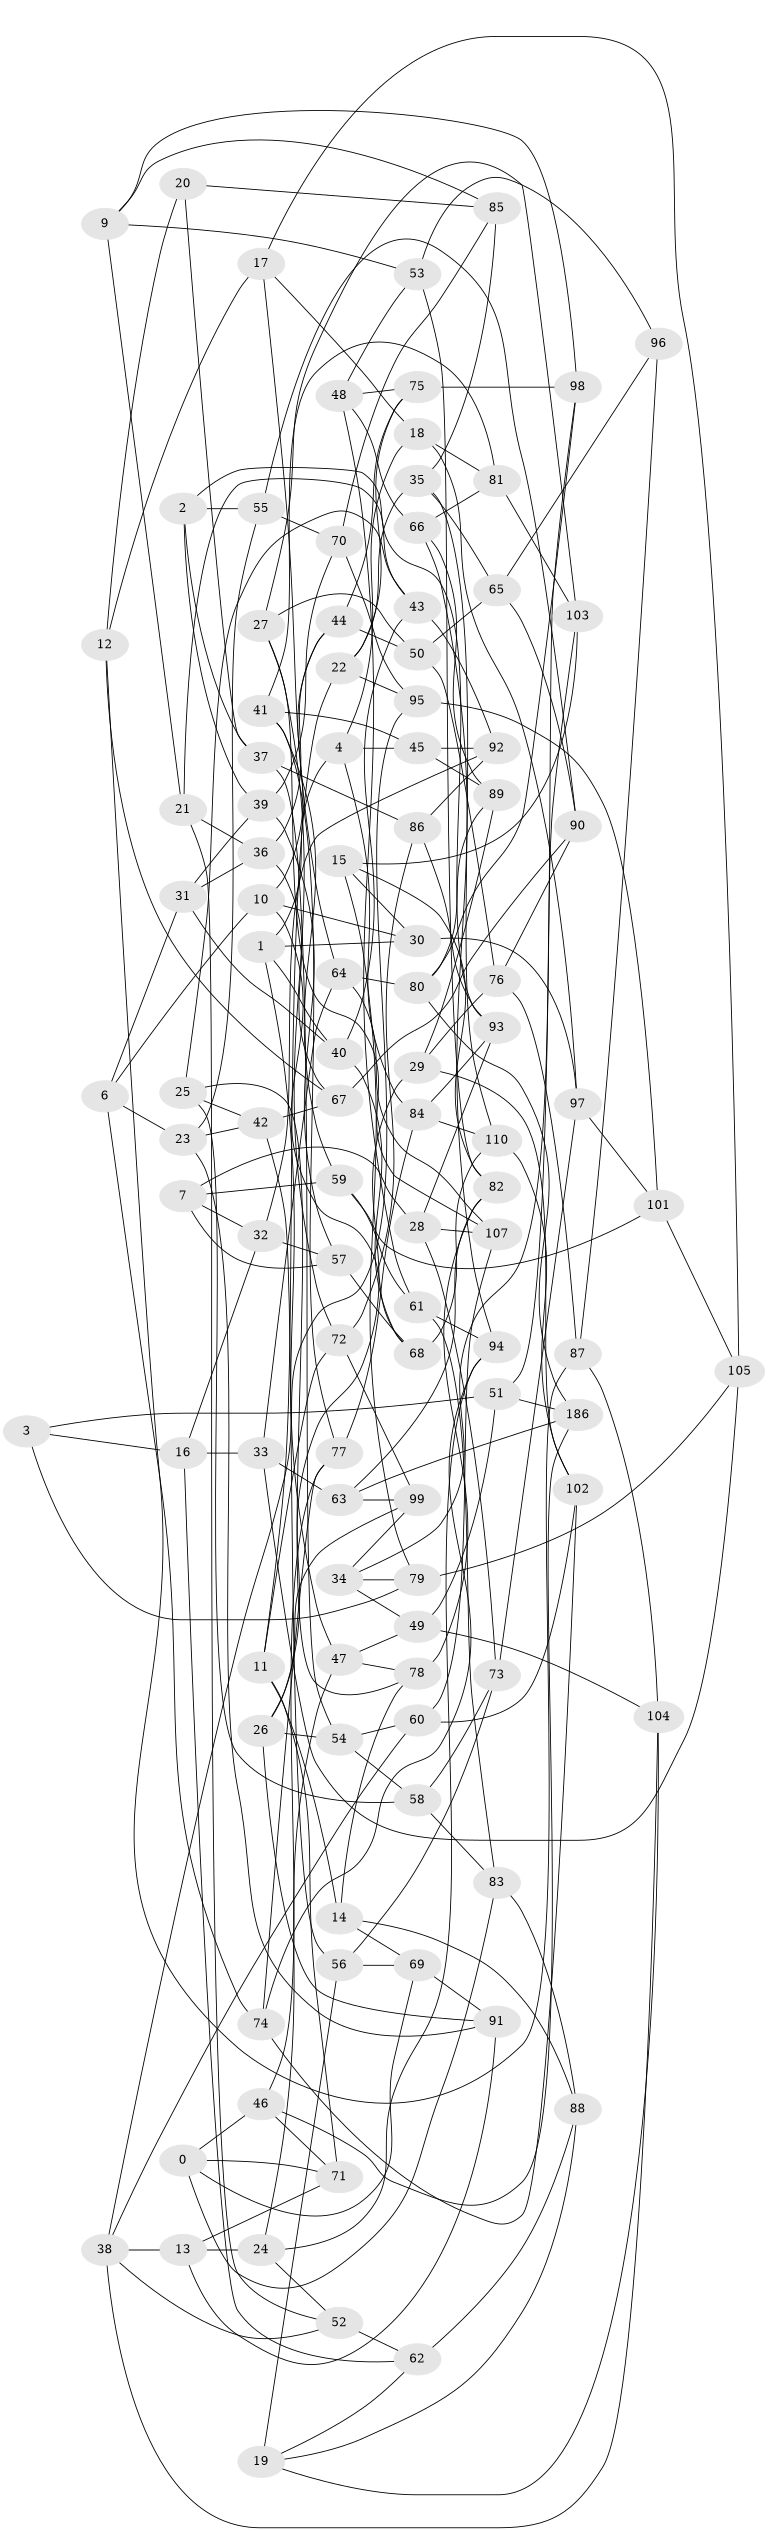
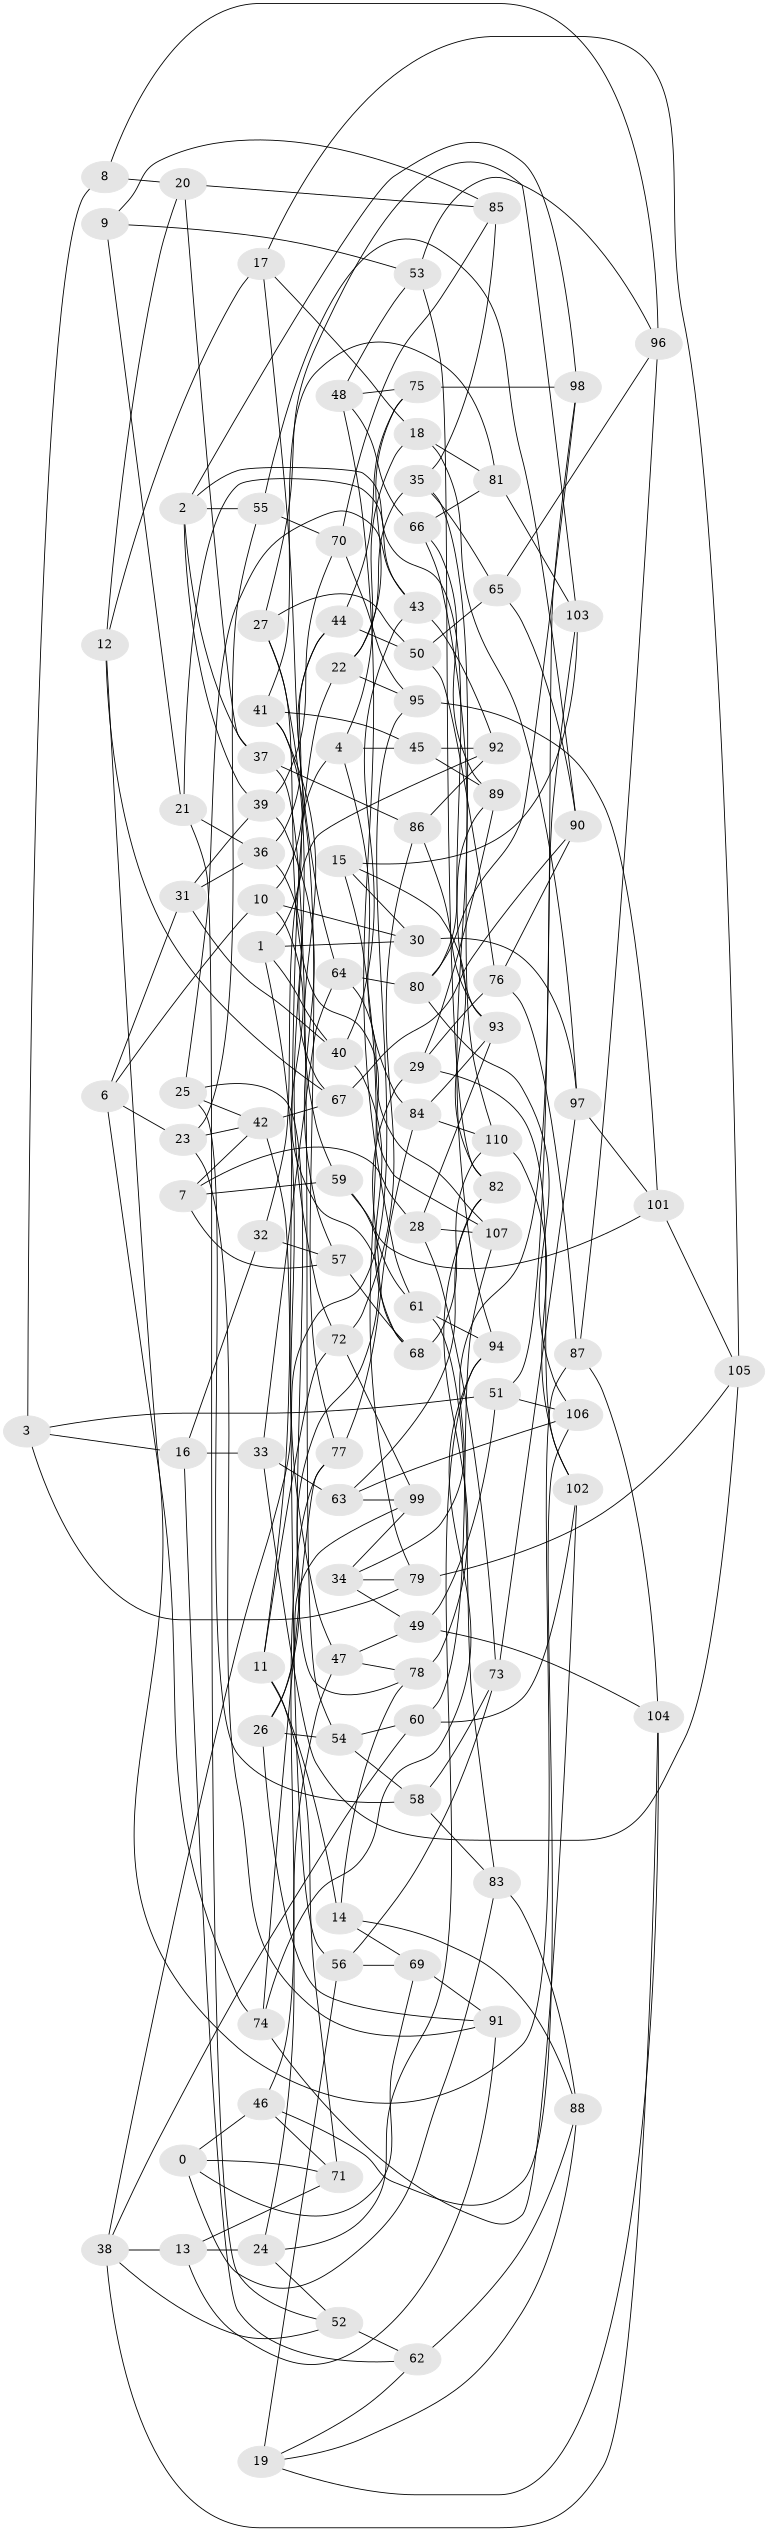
(419, 116) -> (388, 182)
none -> (105, 177)
(222, 1216) -> (222, 1160)
(578, 1415) -> (578, 1415)
